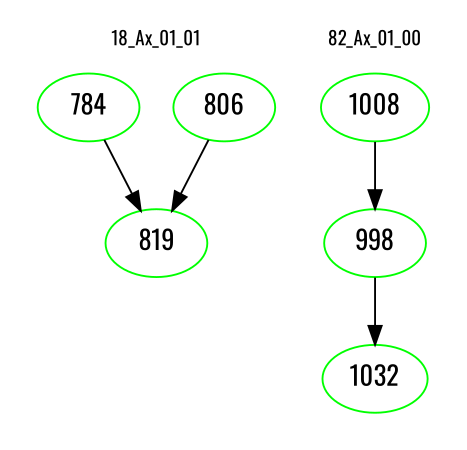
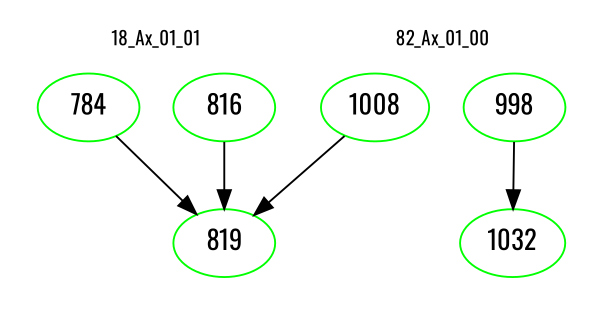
(224, 107) -> (224, 107)
(375, 166) -> (318, 159)
